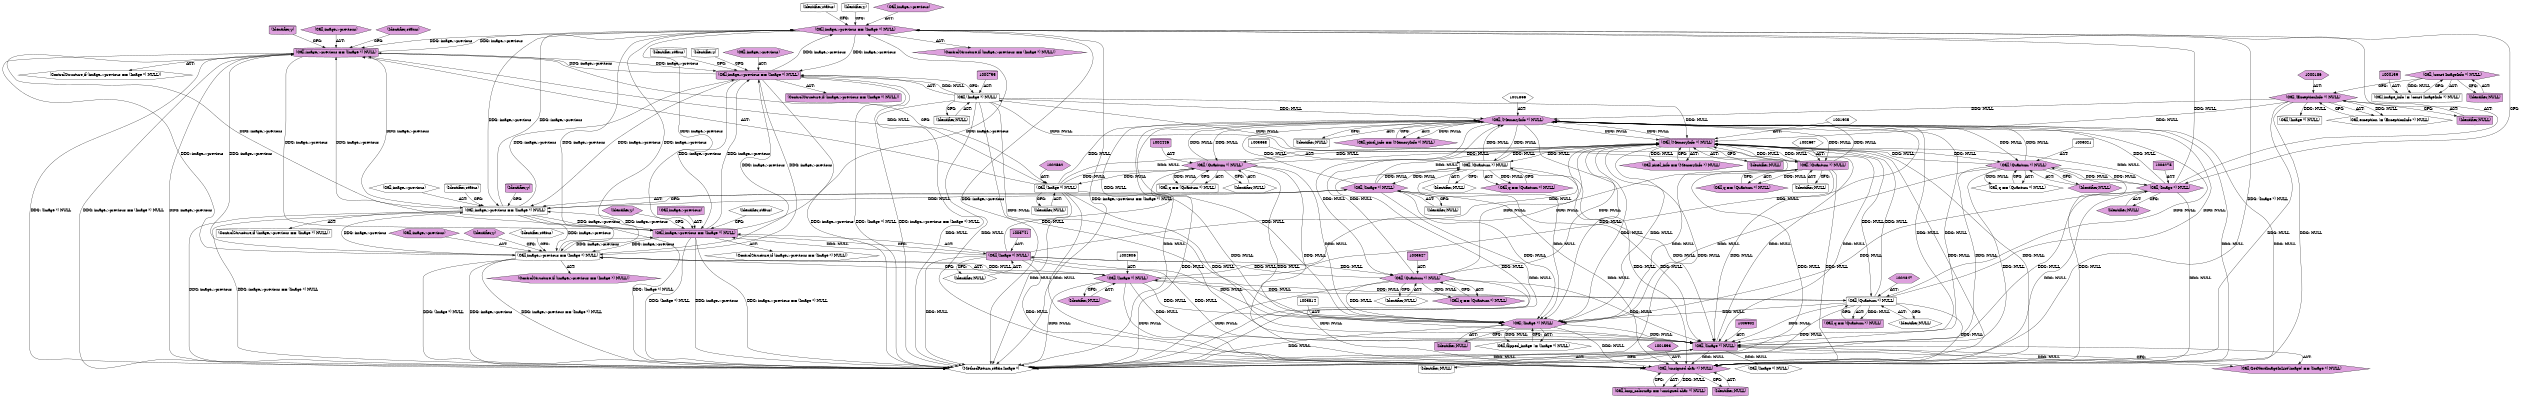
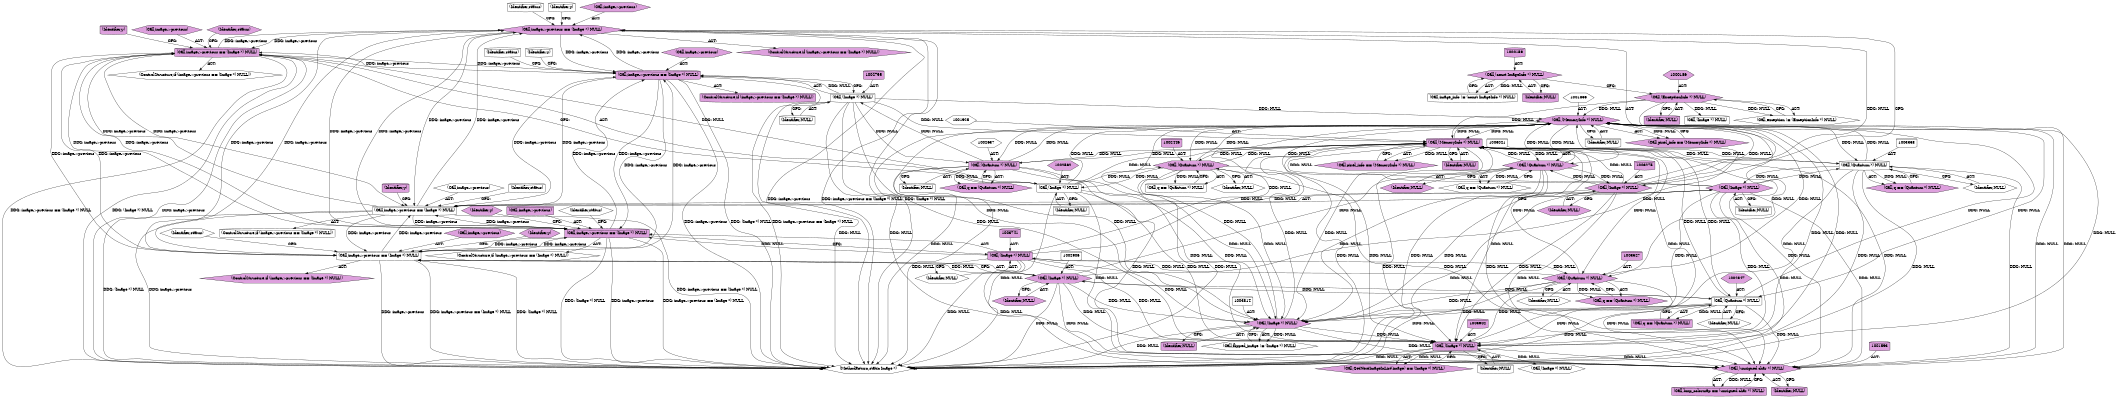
(2391, 86) -> (1515, 62)
(2289, 335) -> none
(1663, 346) -> (1880, 346)
